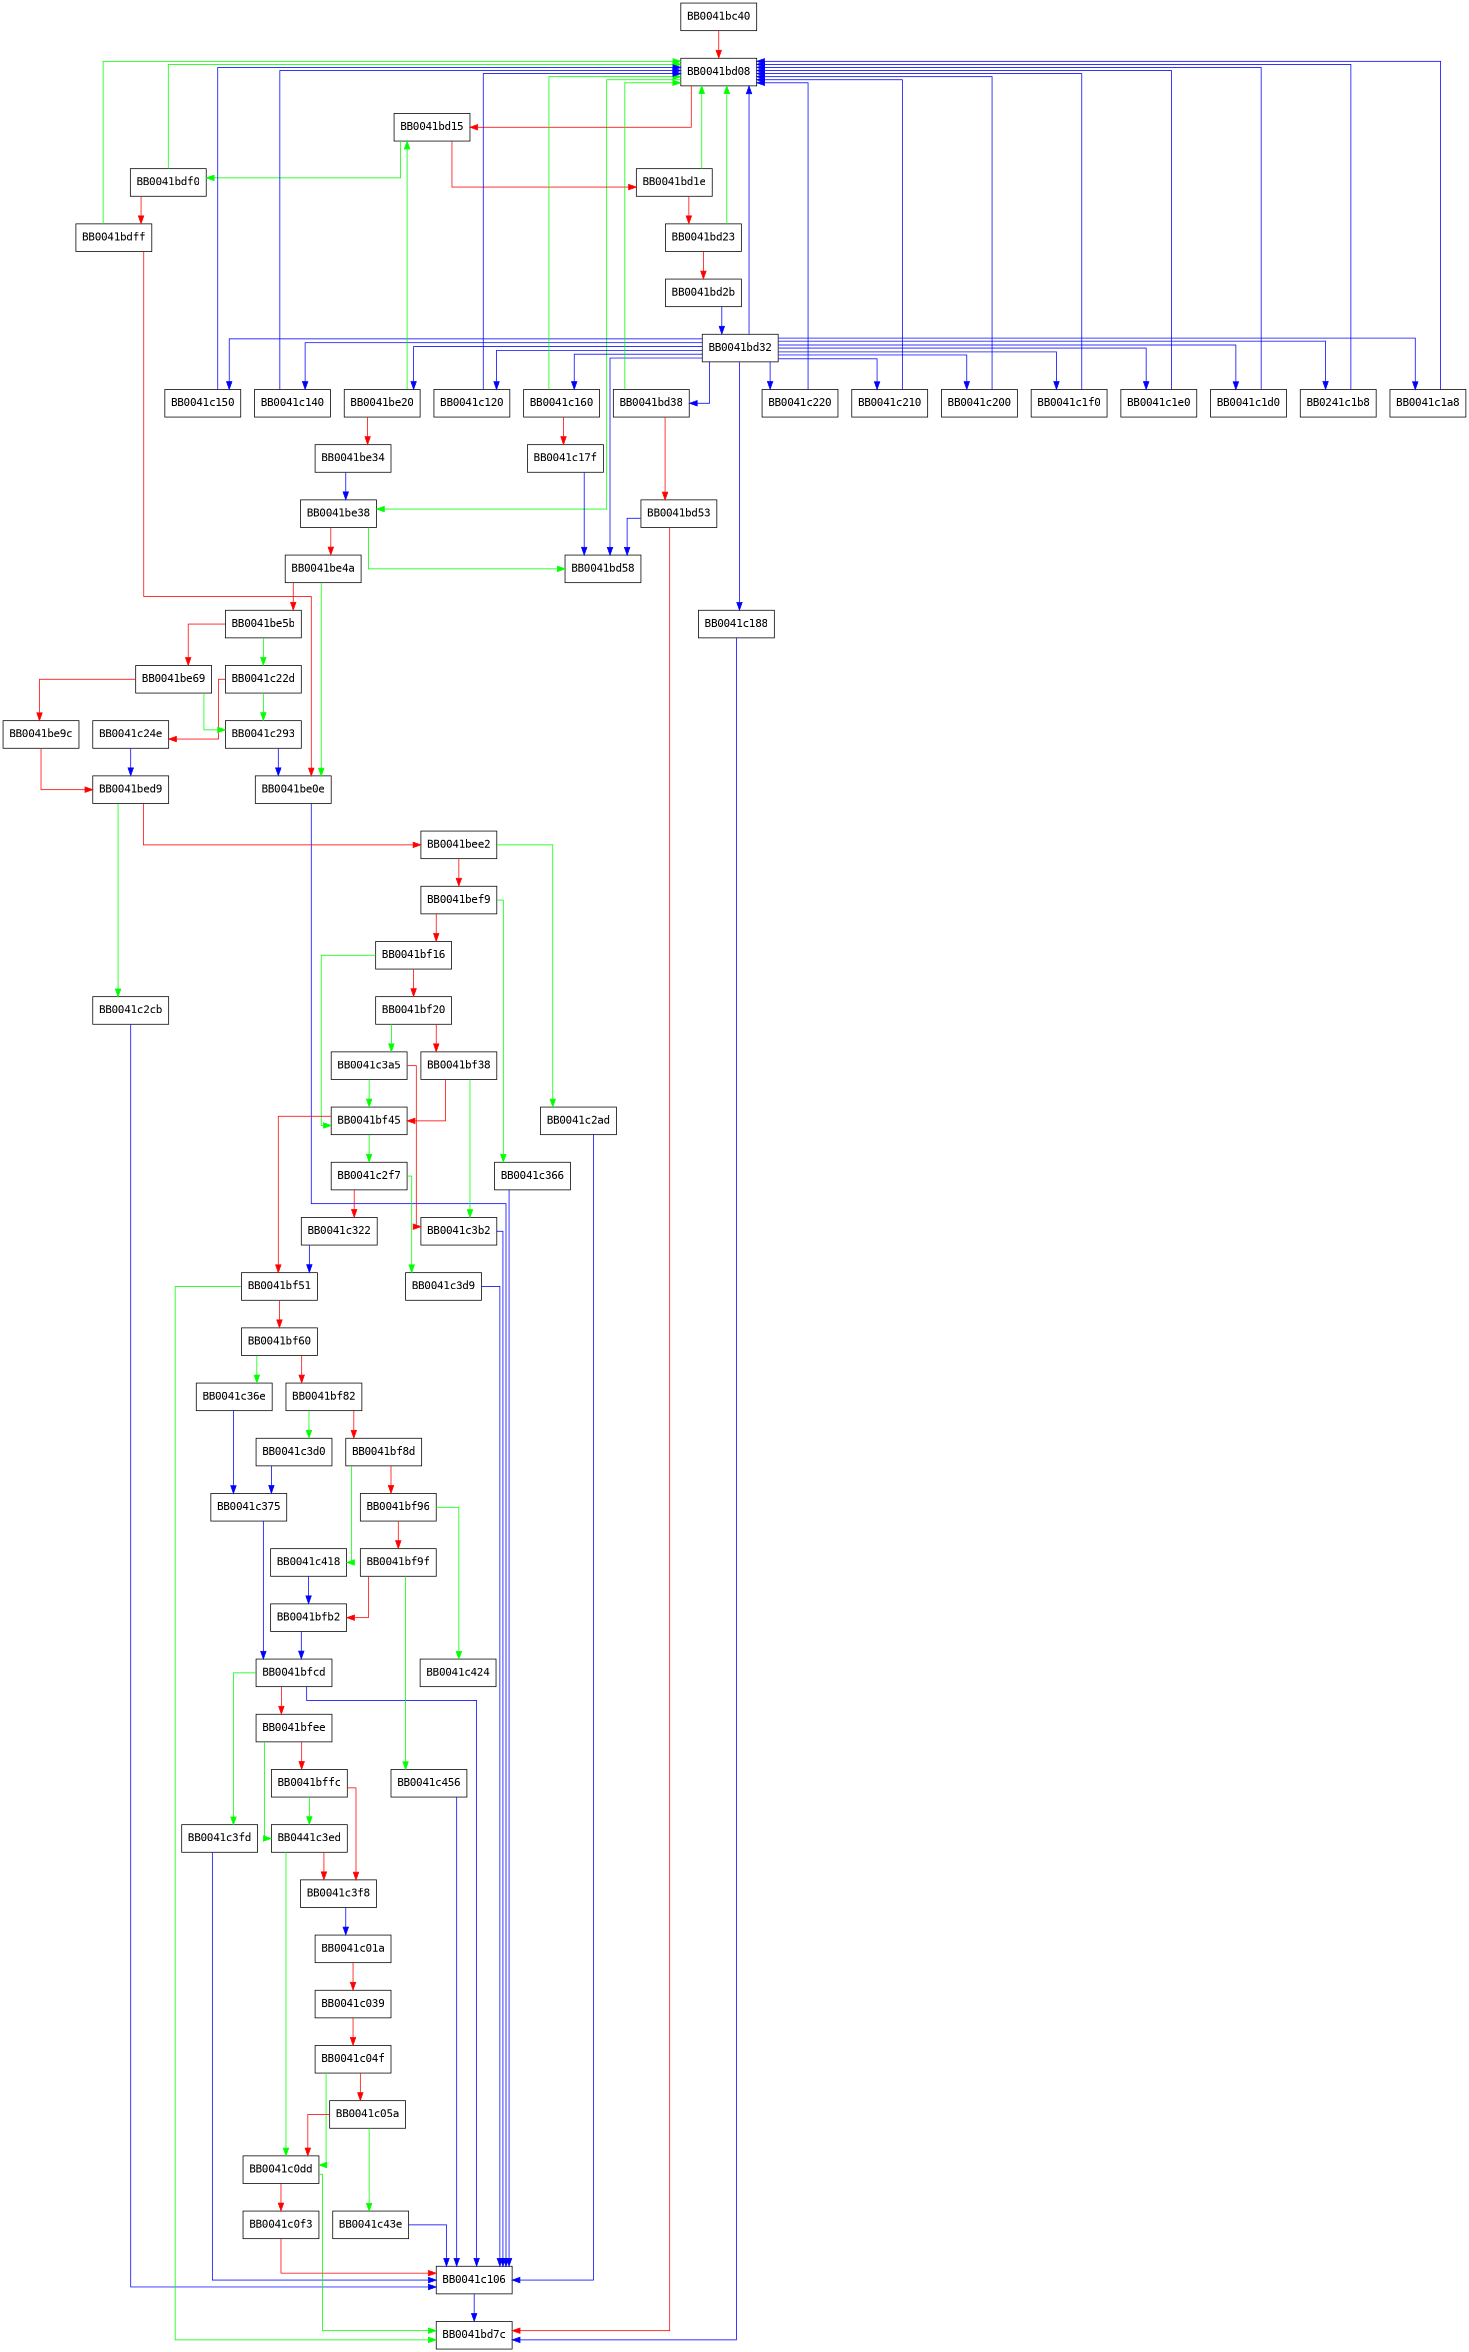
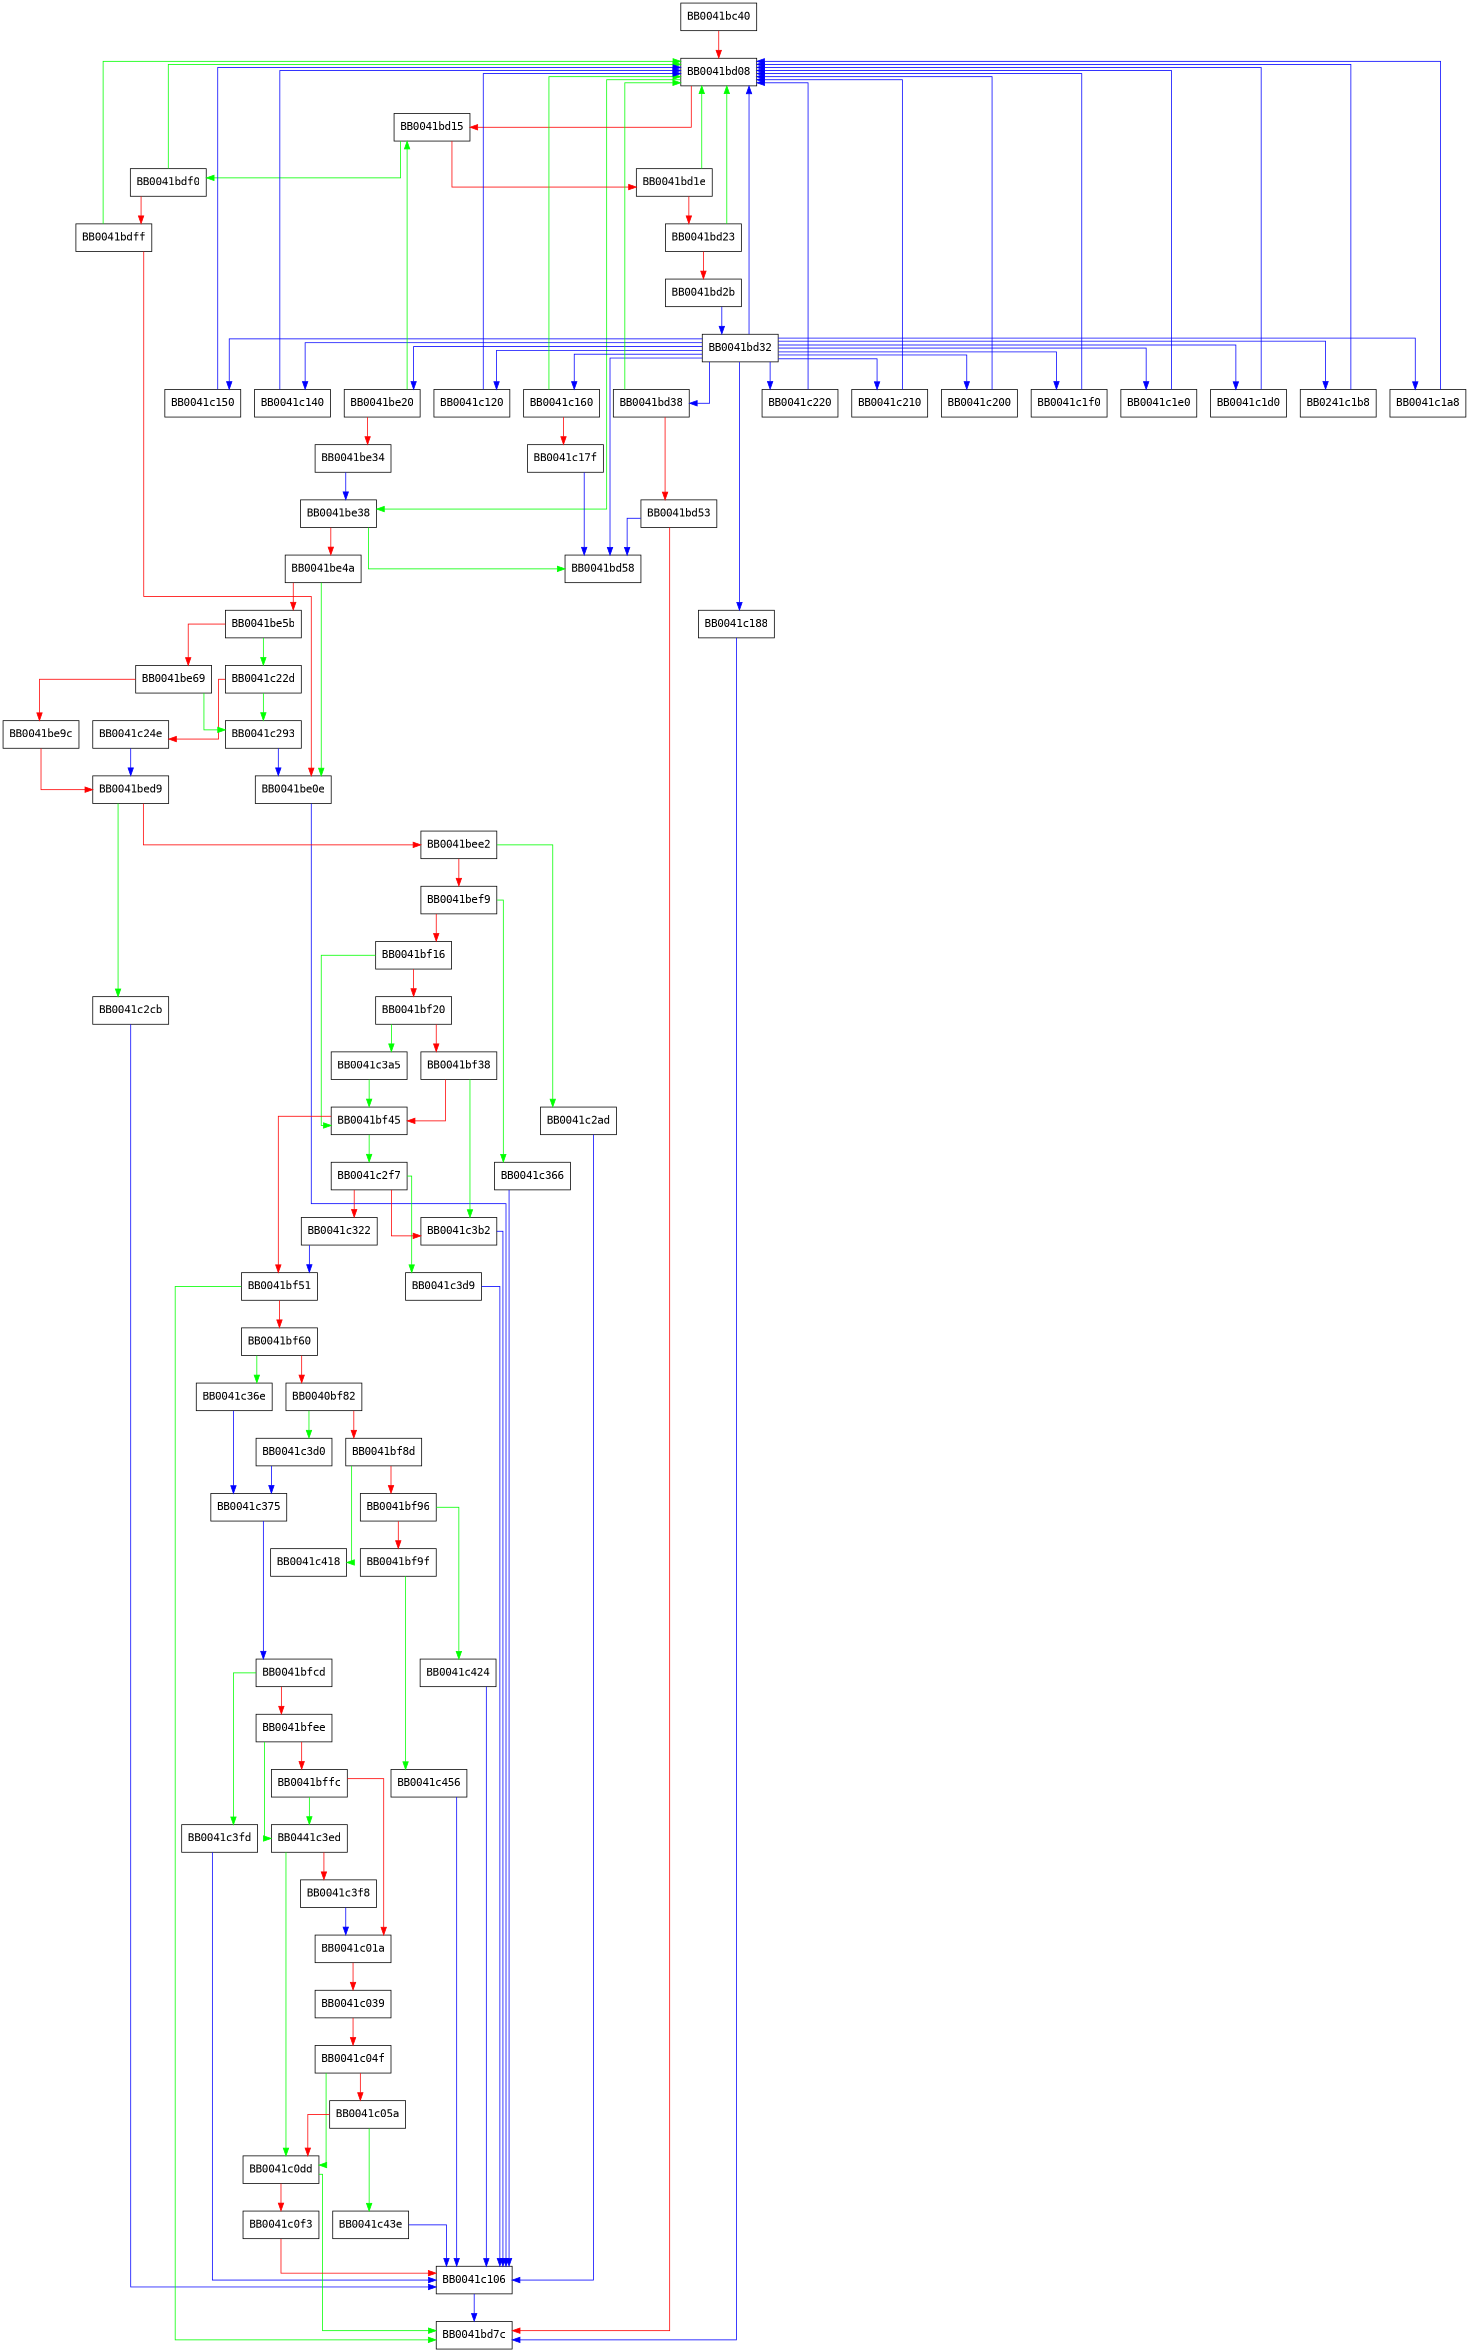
(416, 1142) -> (391, 1224)
(324, 1397) -> (324, 1397)
(309, 1618) -> none
(356, 1826) -> (384, 1835)
(477, 1888) -> (486, 1973)
